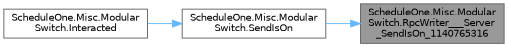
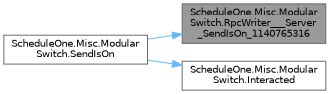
(160, 24) -> (160, 62)
